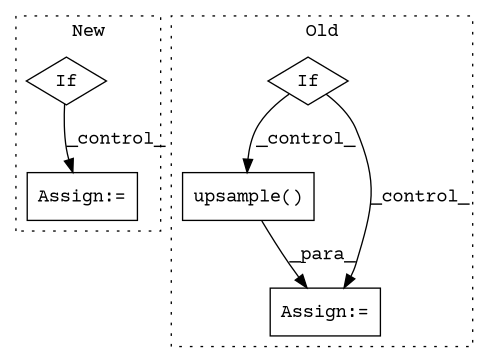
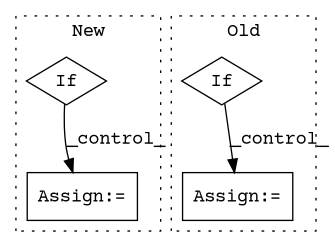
(248, 197) -> none
